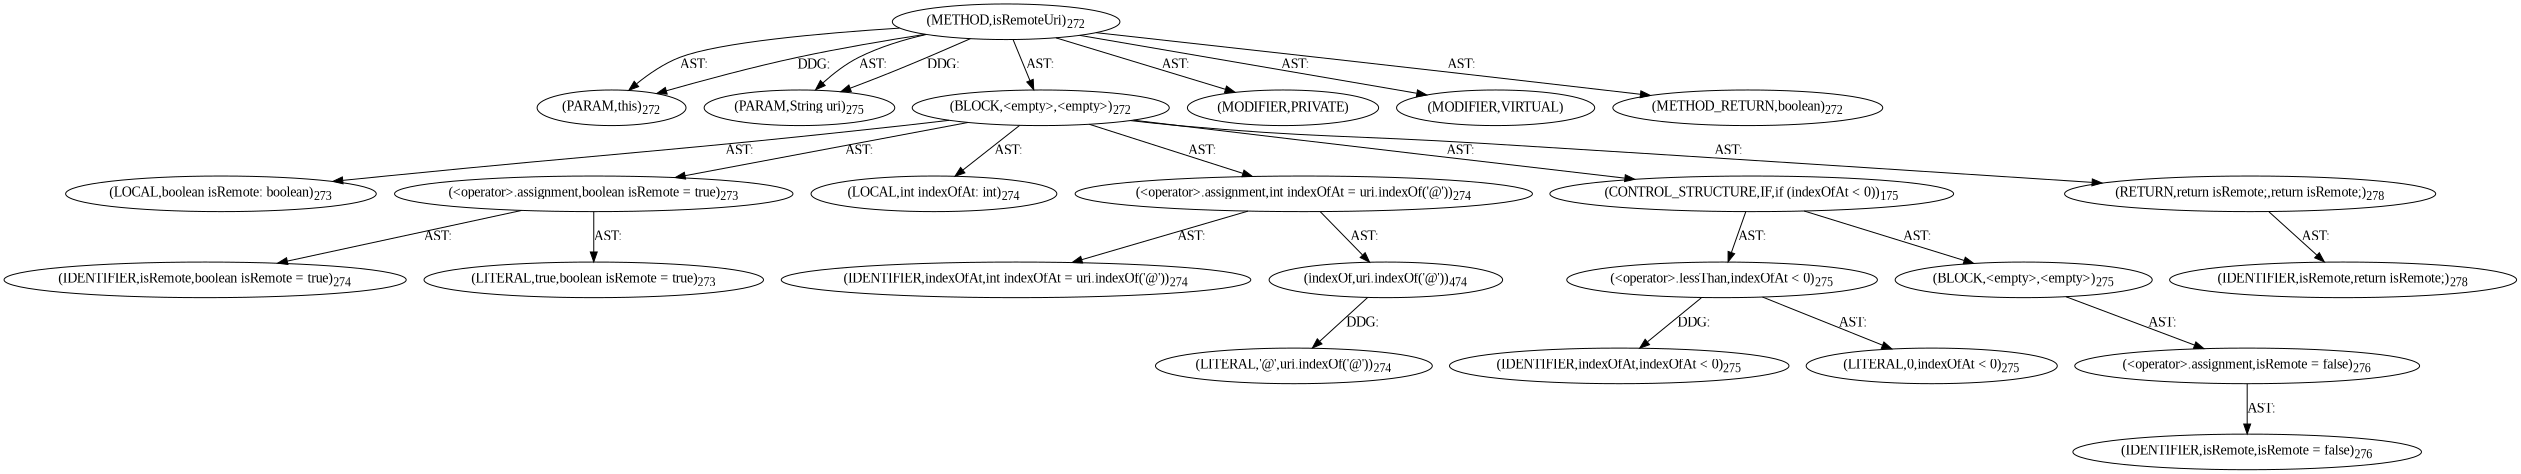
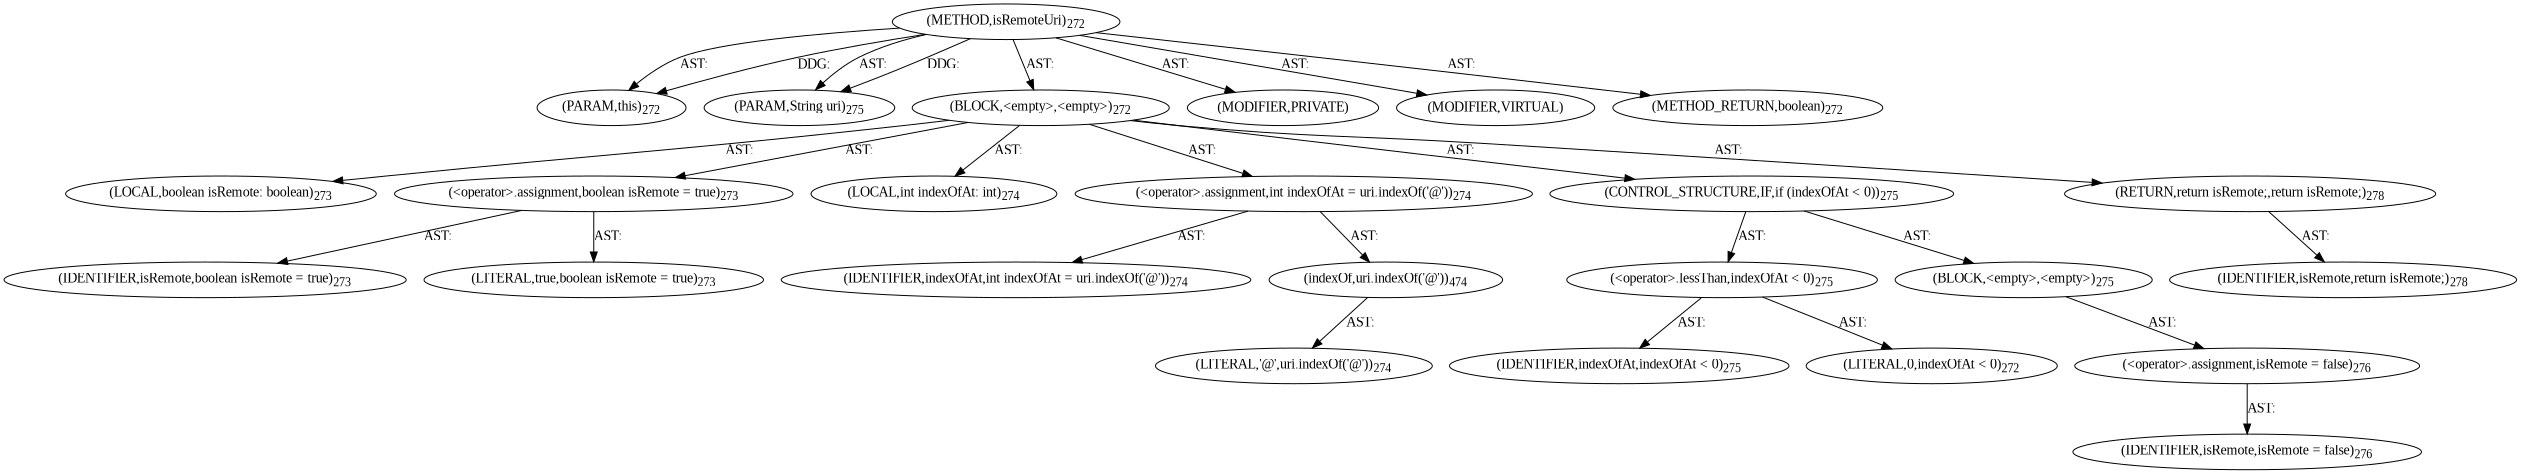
(1890, 192) -> (1890, 192)
(343, 278) -> (343, 278)
(1365, 323) -> (1363, 323)
(1696, 323) -> (1694, 323)
(2011, 364) -> (2011, 364)
